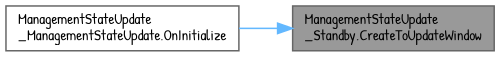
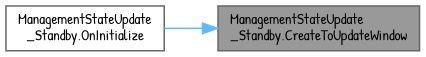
(122, 28) -> (85, 28)
